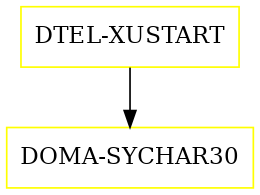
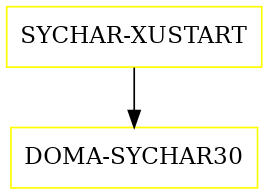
(130, 37) -> (134, 37)
